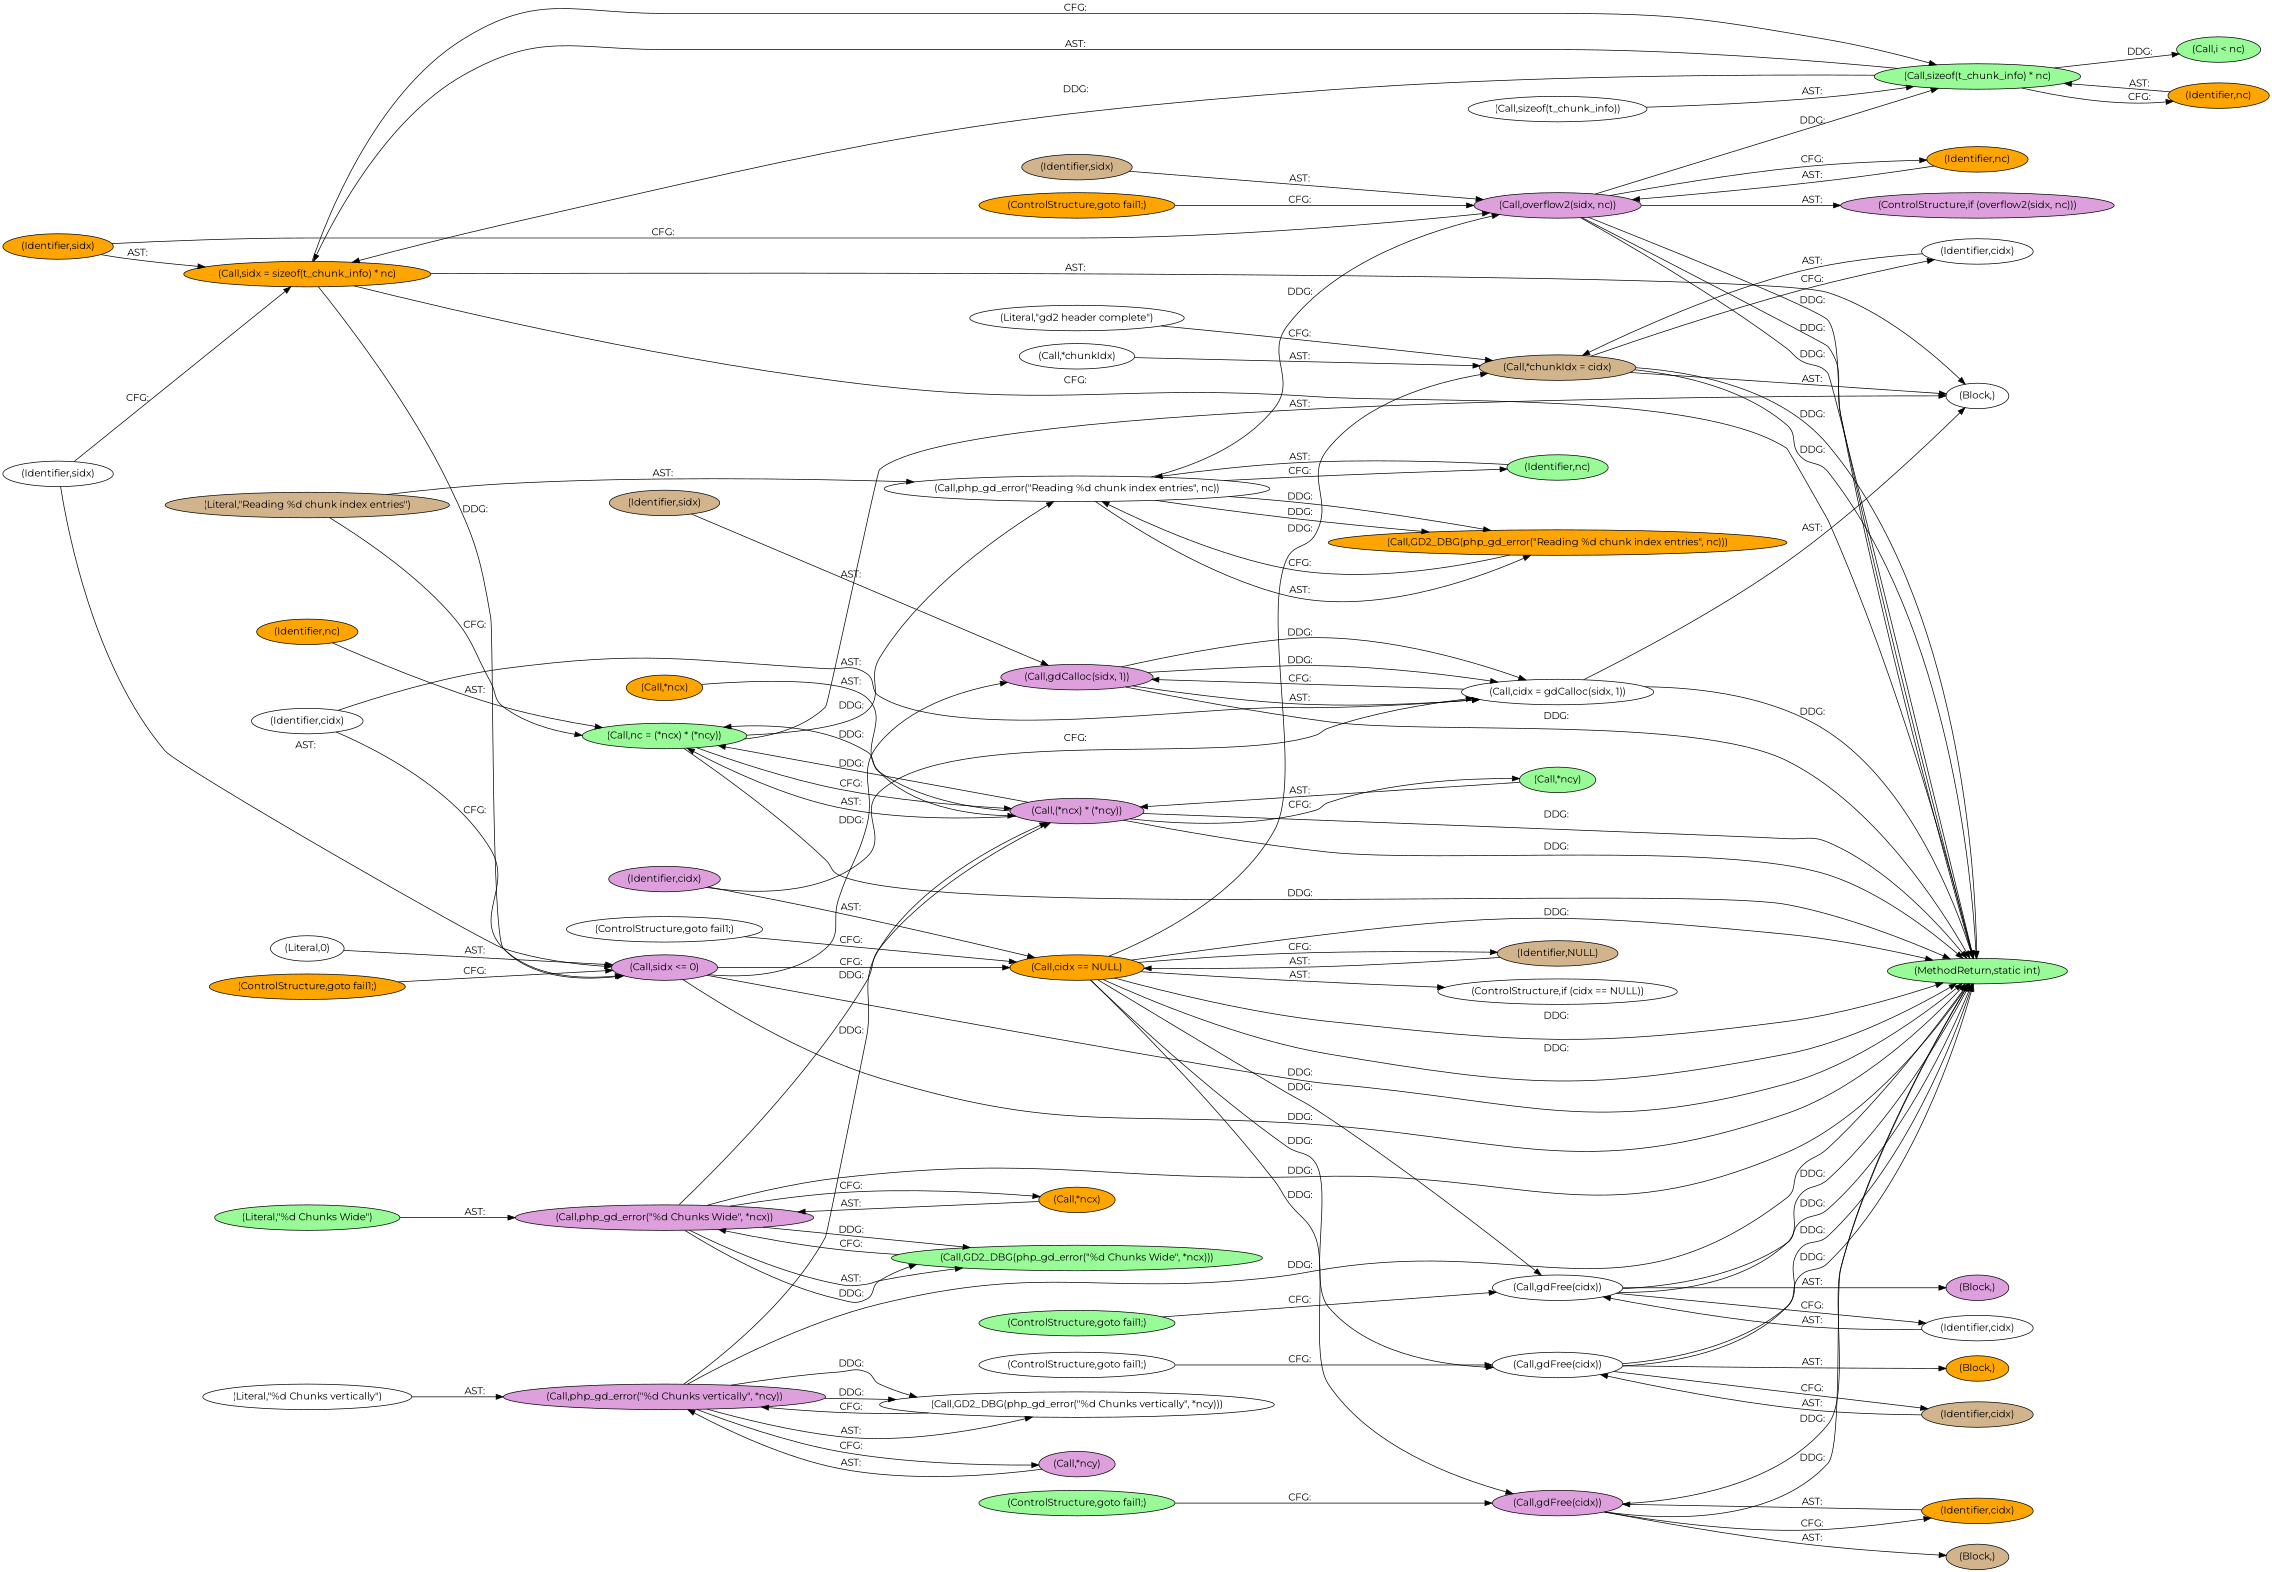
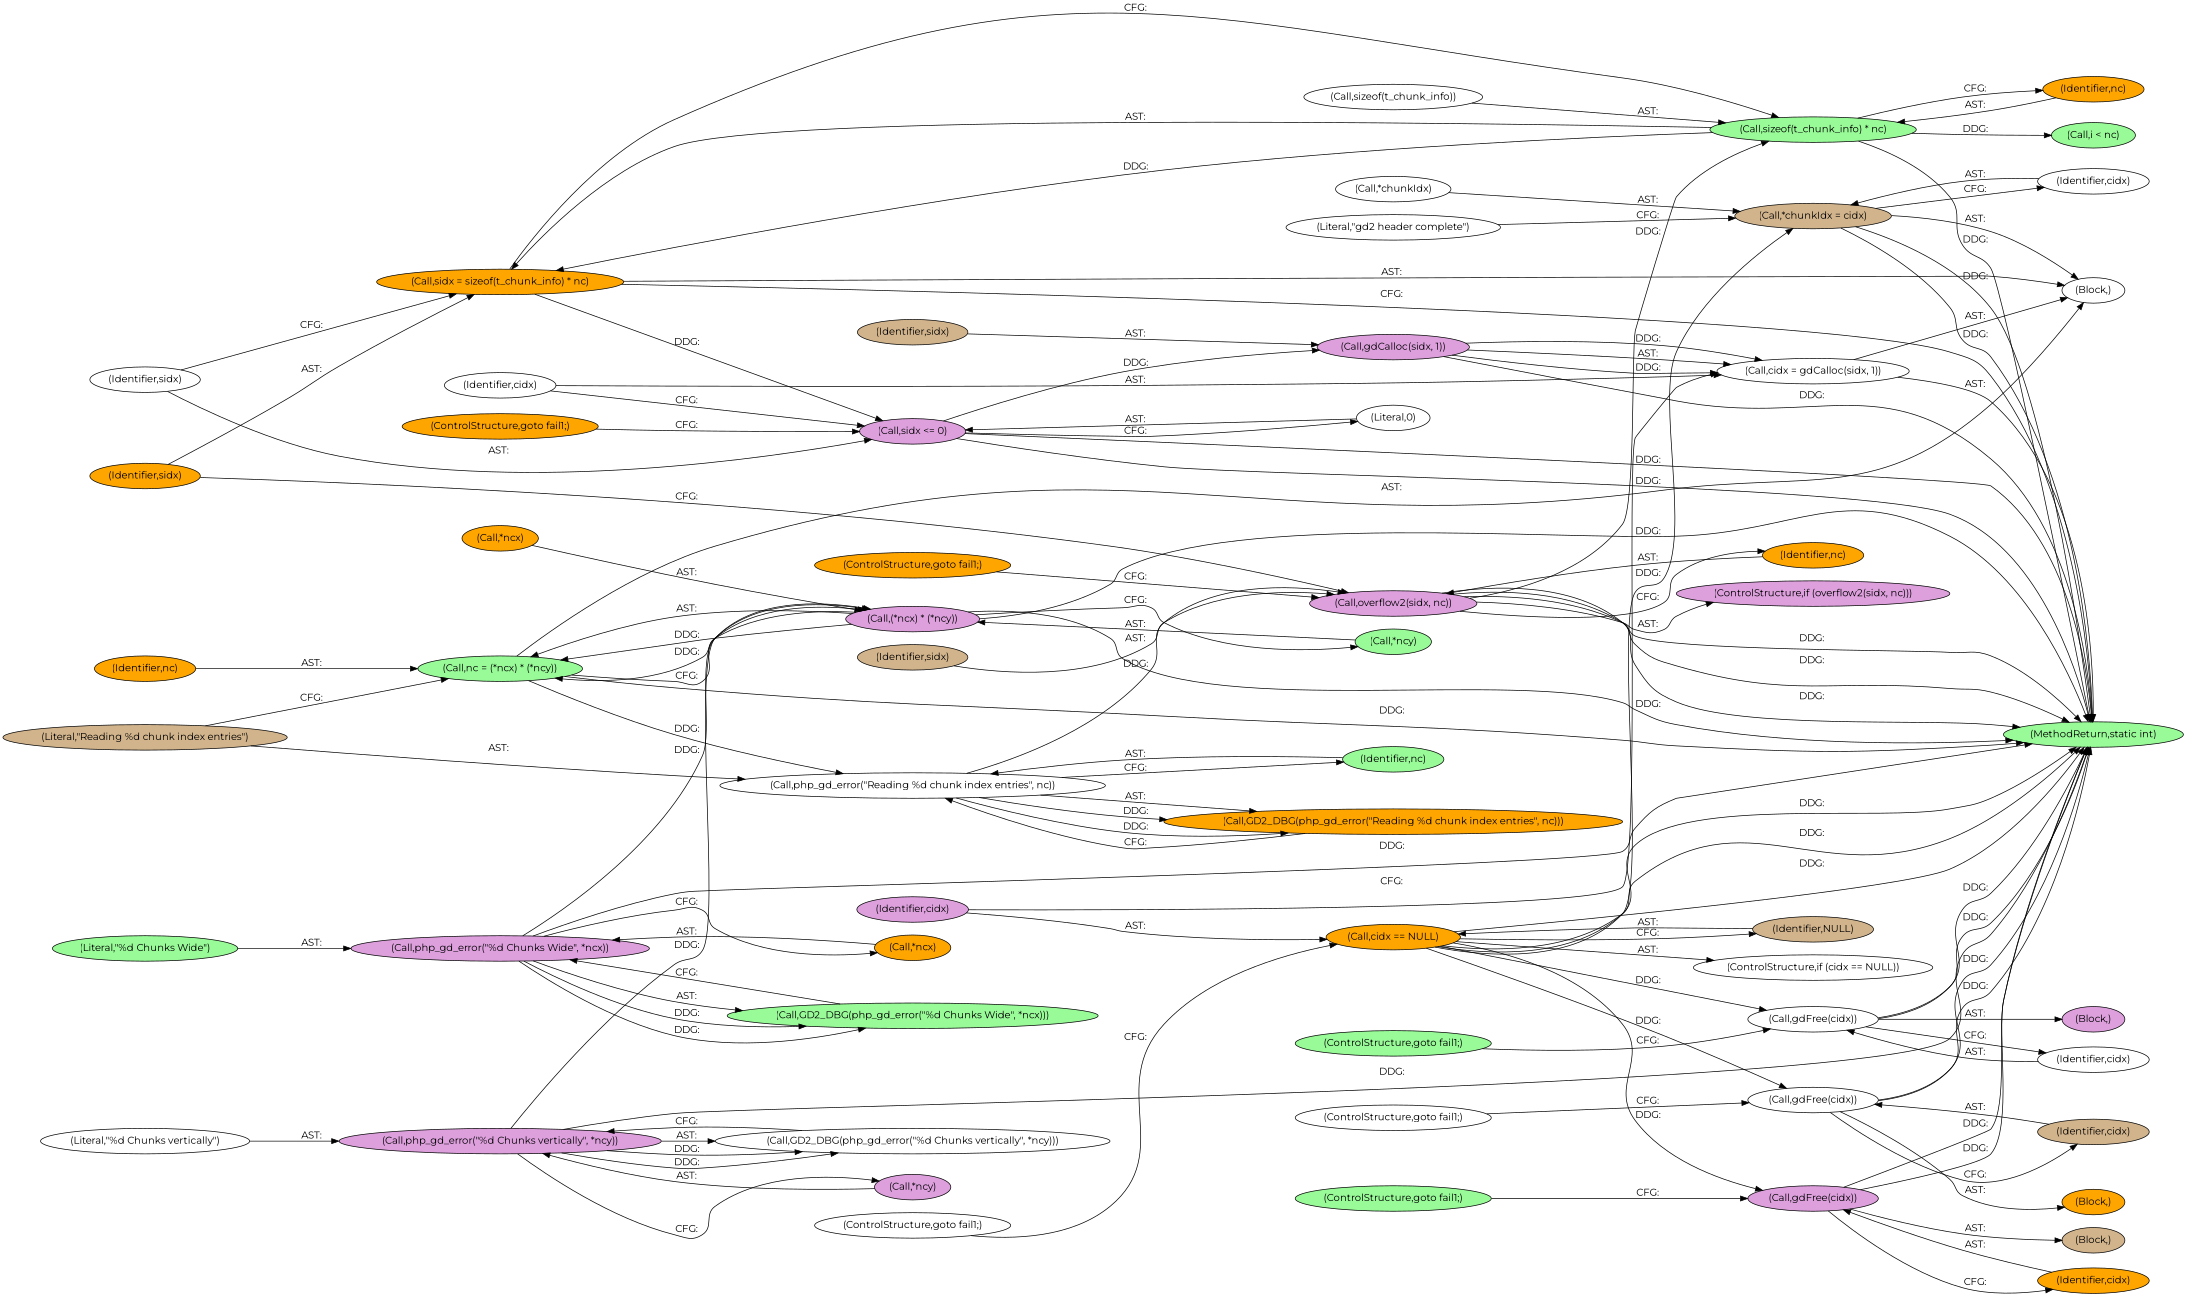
none -> (2022, 395)
(1311, 684) -> none
(1814, 712) -> (1977, 384)
(860, 968) -> (1158, 436)
